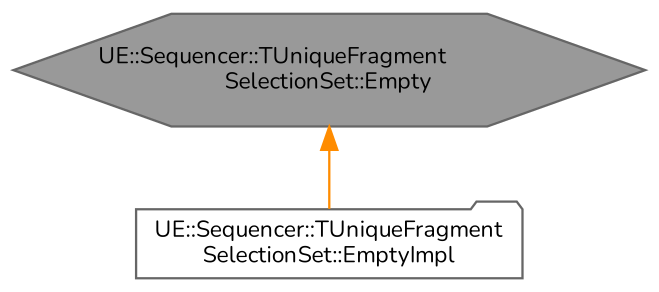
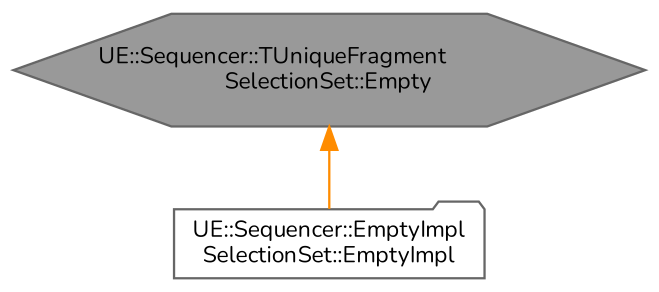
(329, 244) -> (329, 244)
